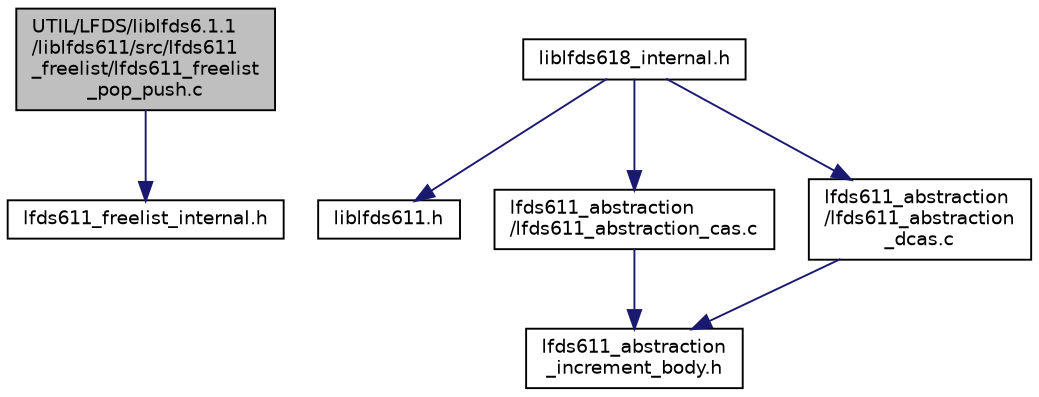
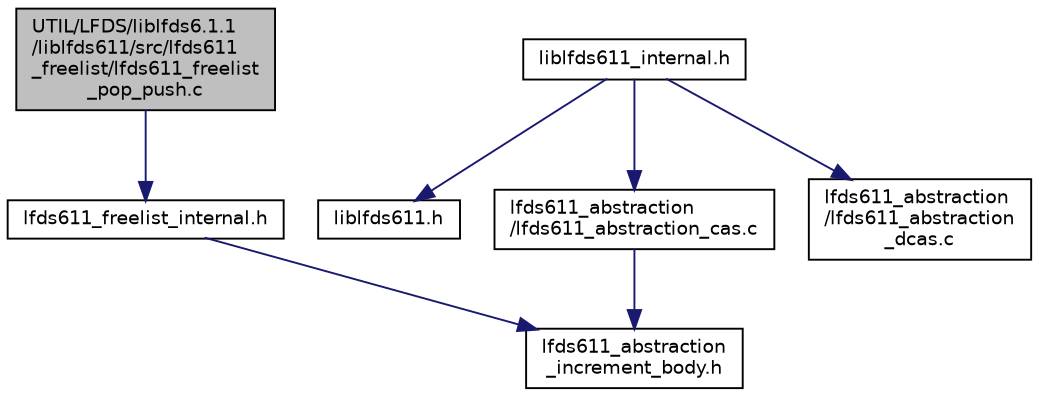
(634, 59) -> (634, 59)
(775, 290) -> (362, 281)
